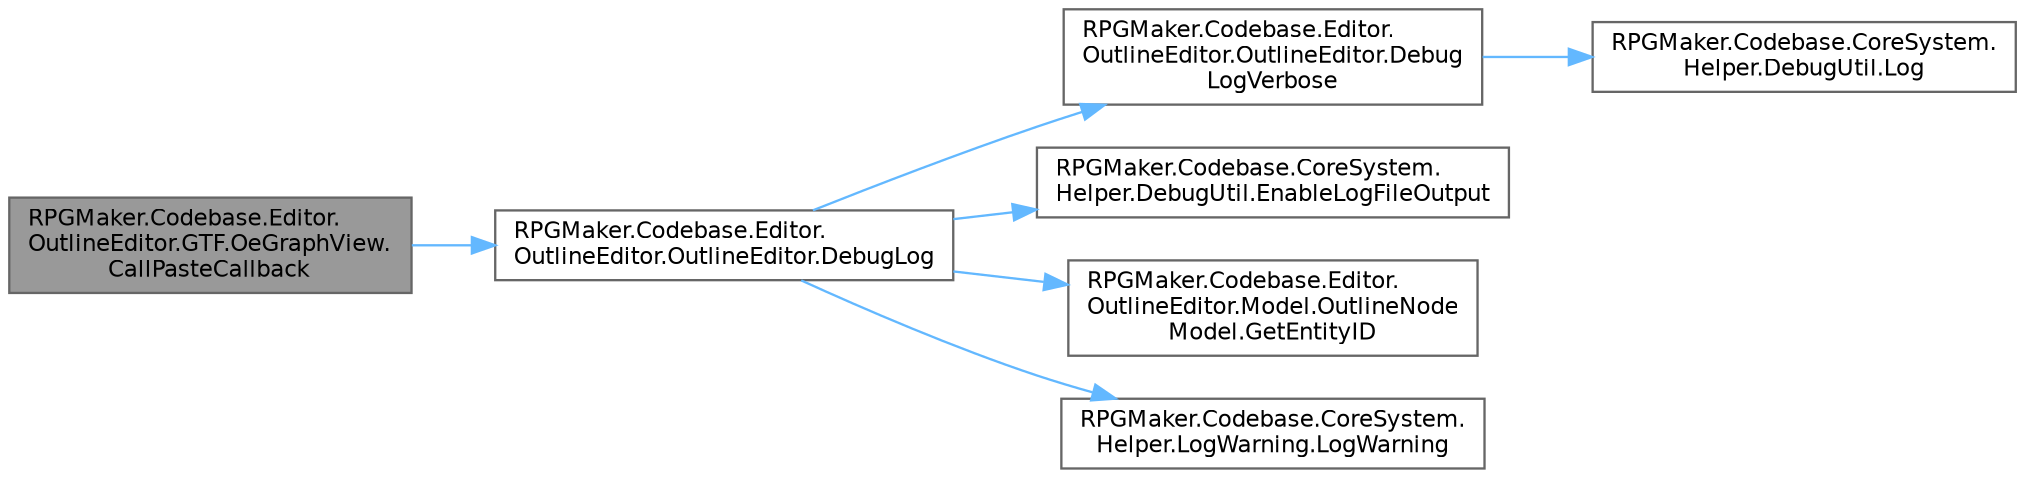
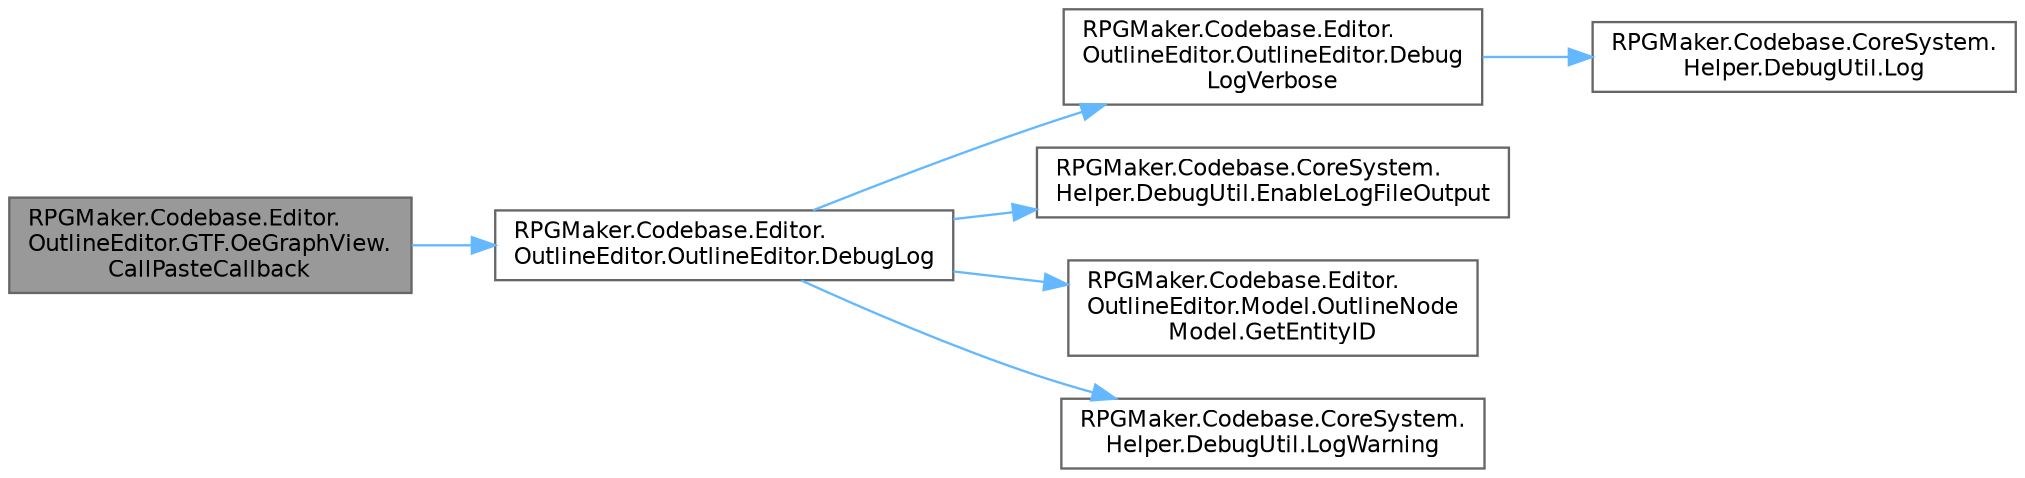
(1273, 434) -> (1273, 434)
